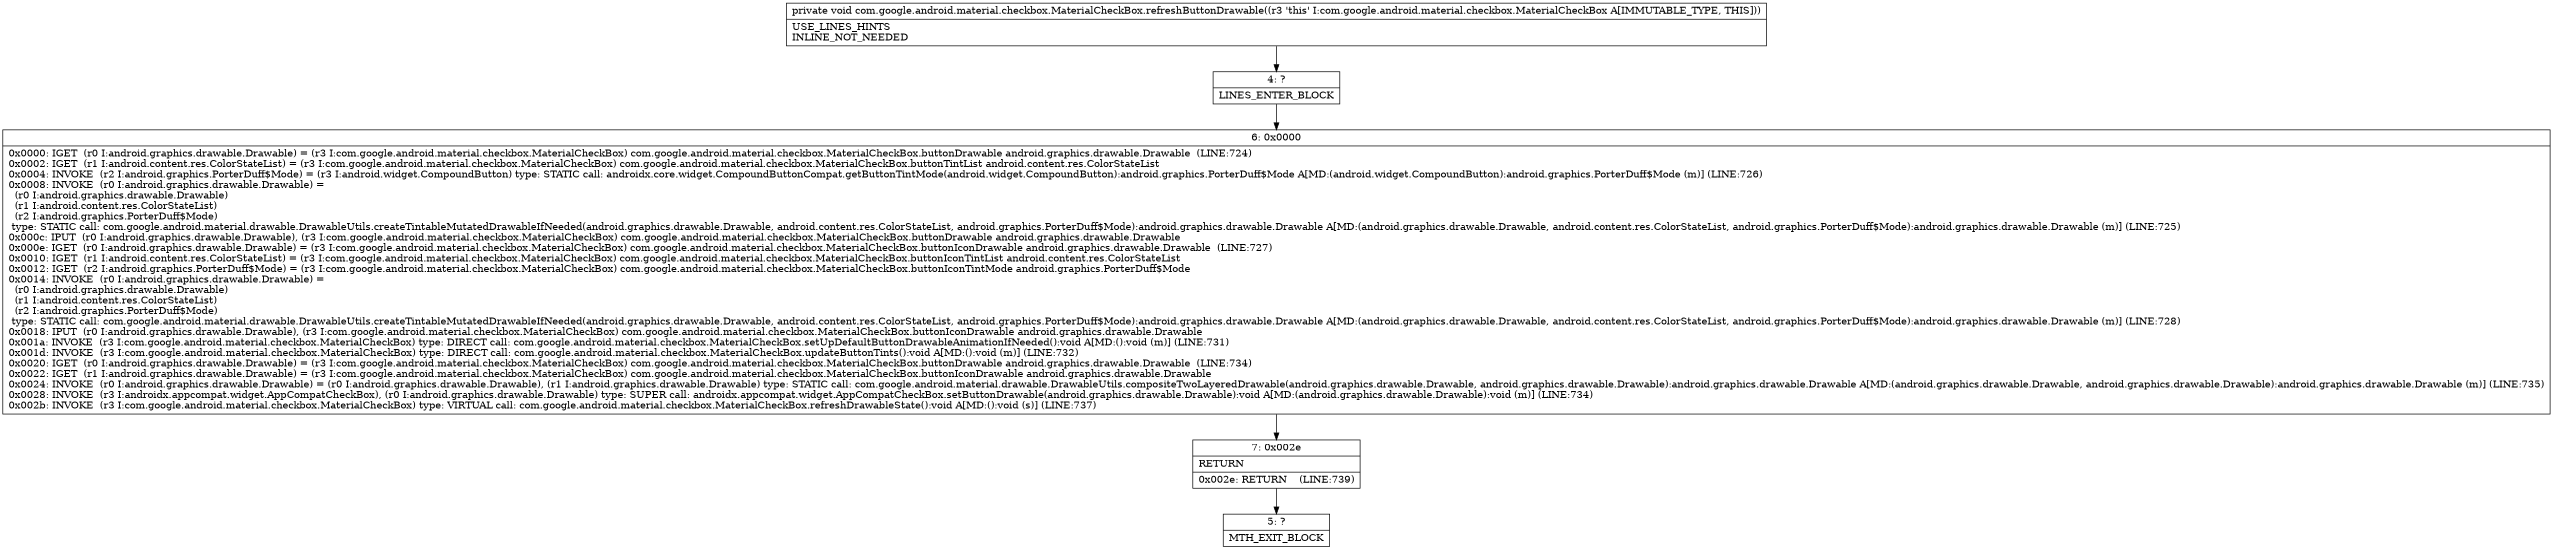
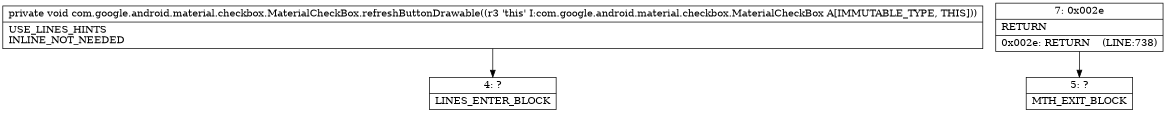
(1276, 272) -> none
(1276, 480) -> (1079, 43)
